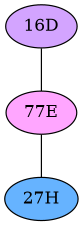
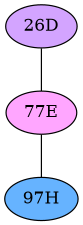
(41, 26) -> (41, 26)
(41, 199) -> (41, 199)
